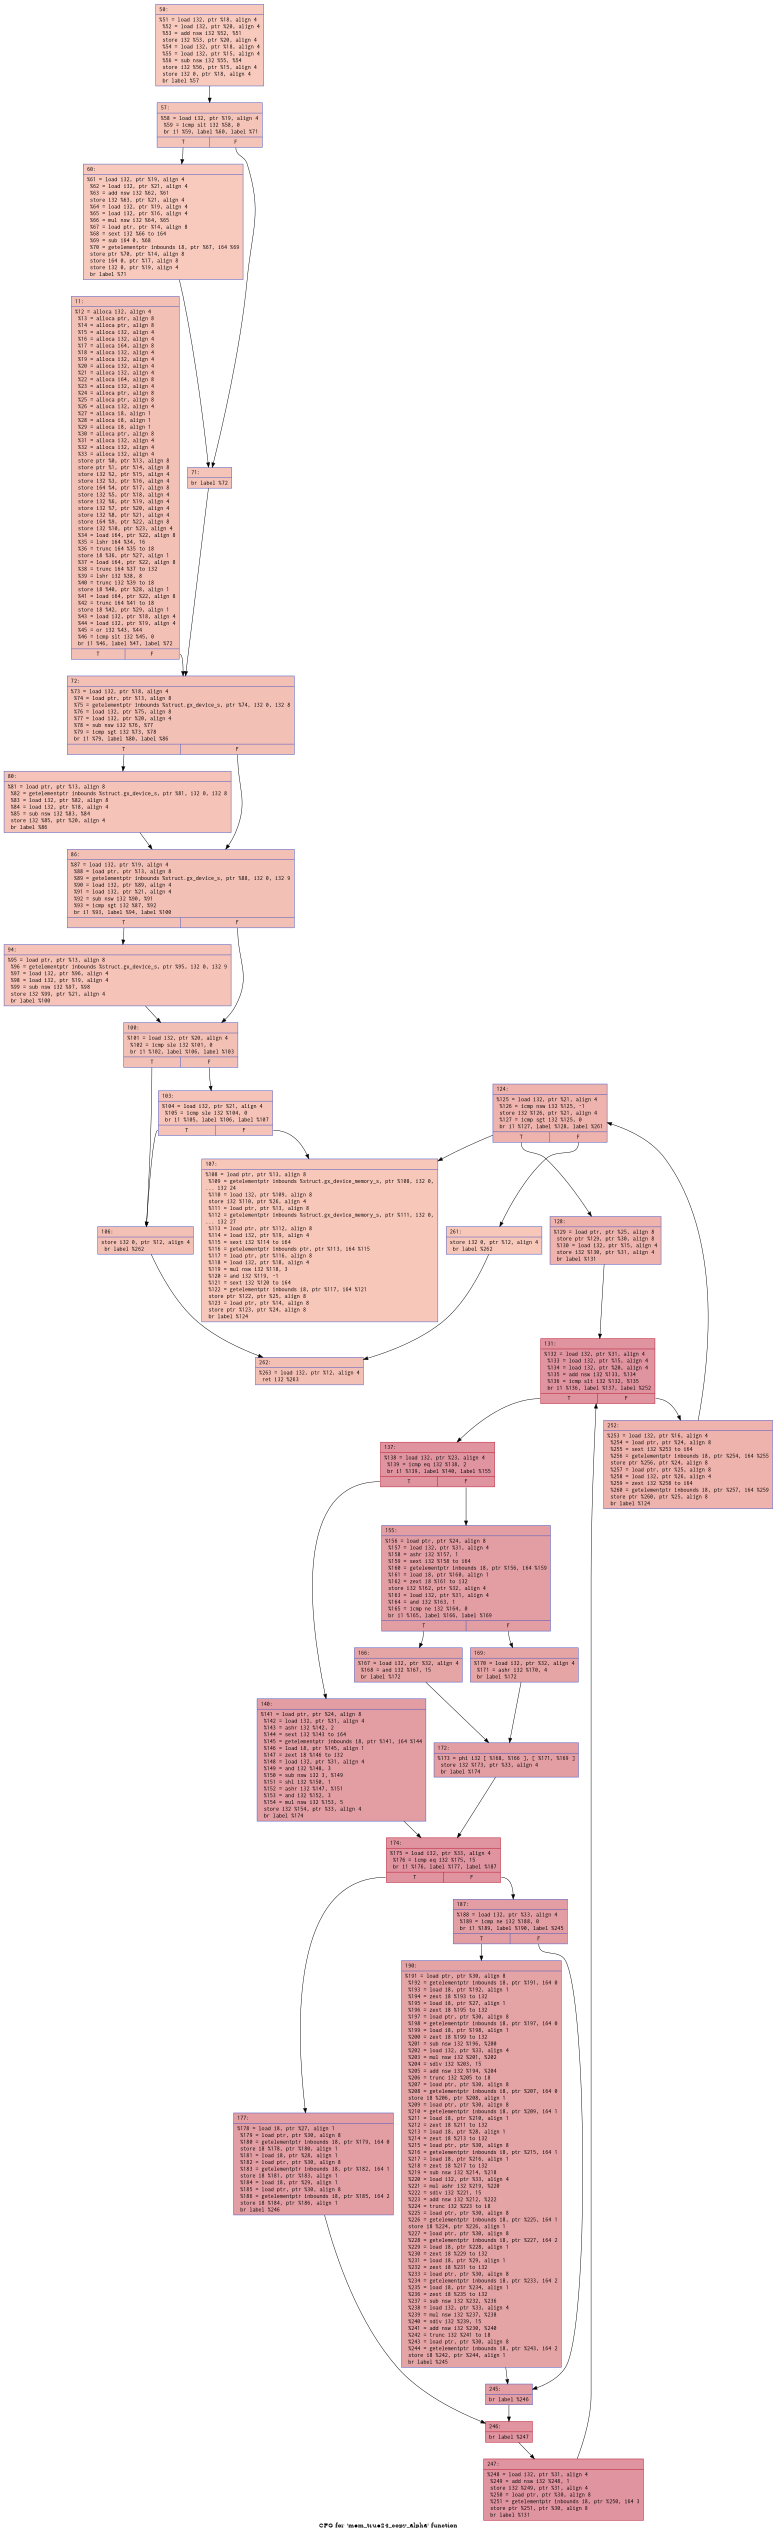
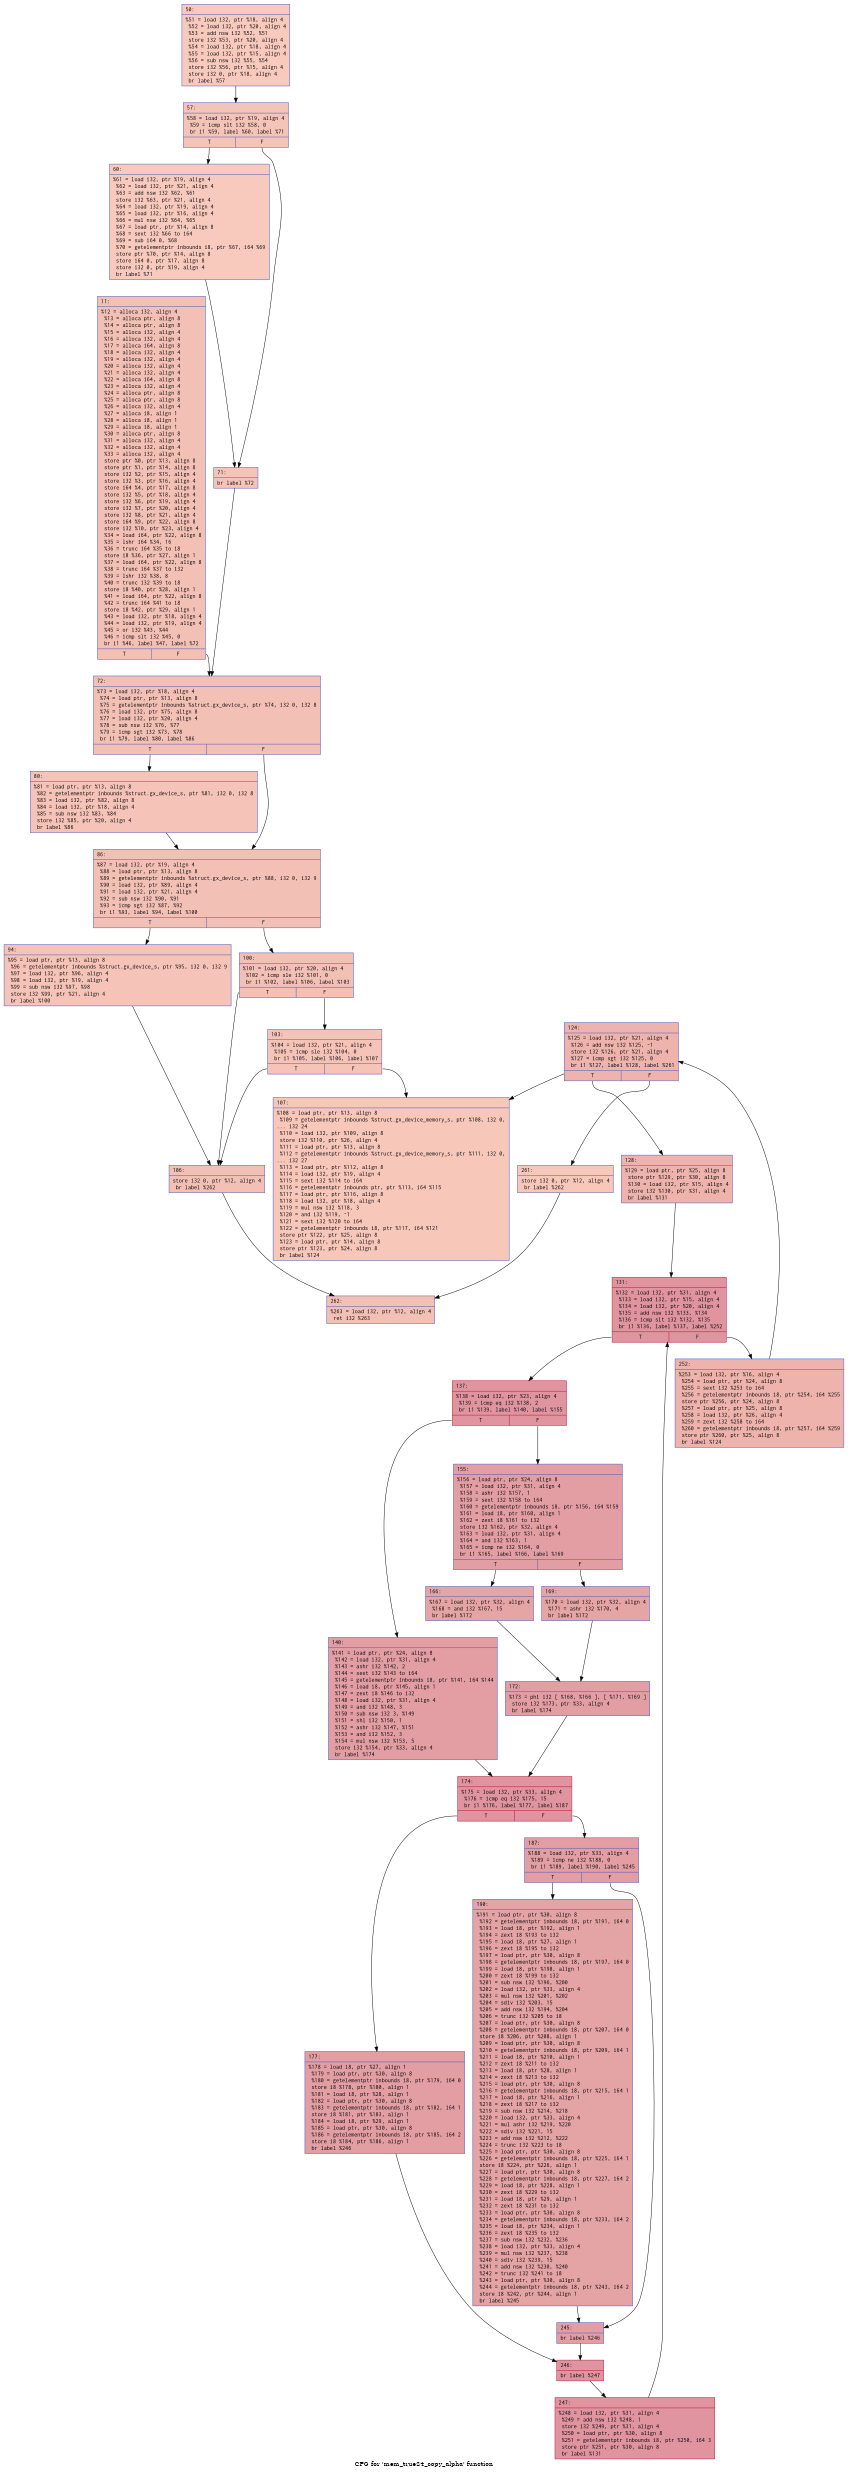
(152, 1013) -> (170, 1084)
(541, 1106) -> (611, 1045)
